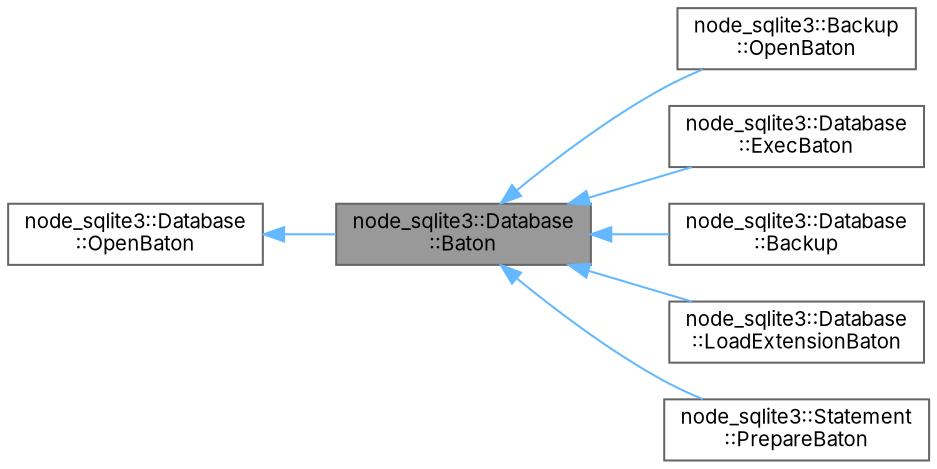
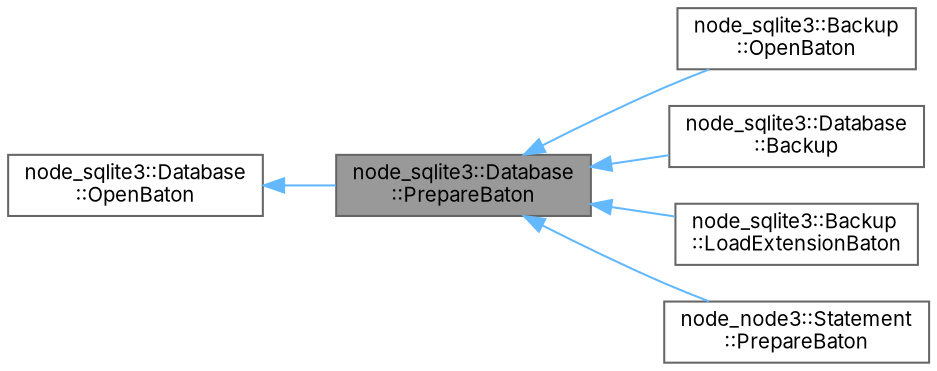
(797, 137) -> none
(464, 234) -> (464, 185)
(797, 332) -> (797, 234)
(797, 430) -> (797, 332)
